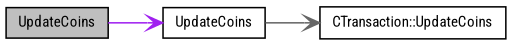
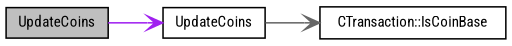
(413, 23) -> (413, 23)
